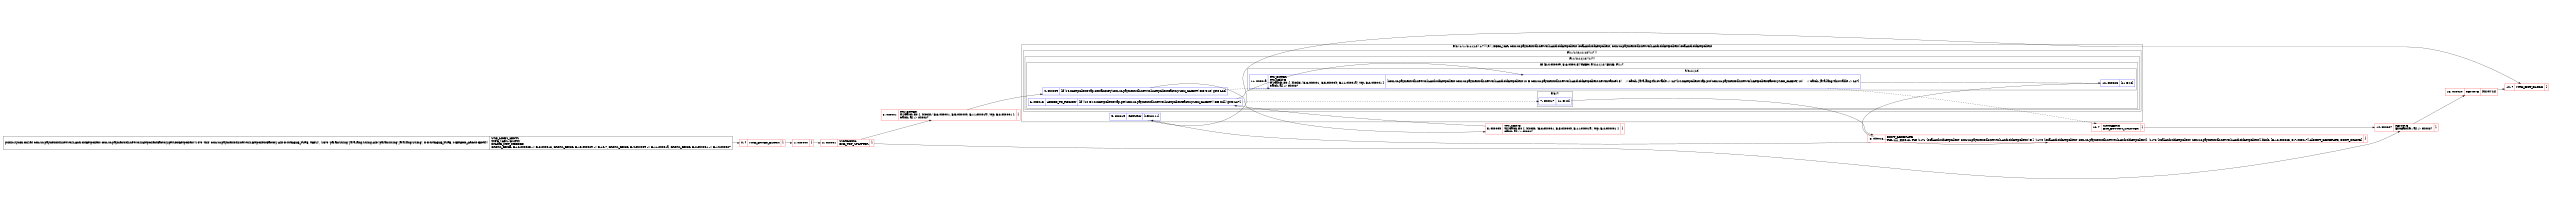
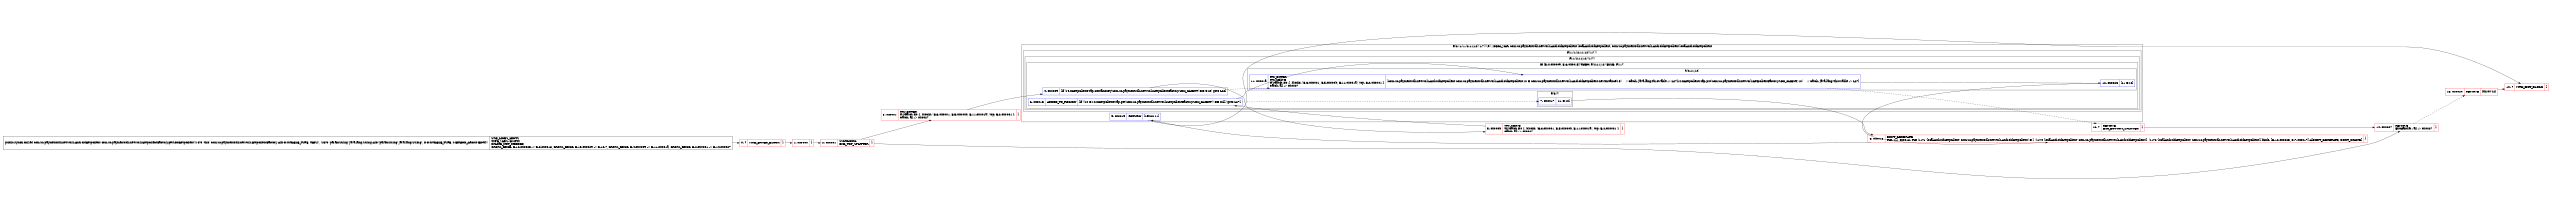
(2438, 110) -> (2438, 110)
(2111, 126) -> (2109, 126)
